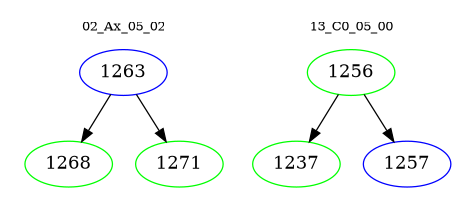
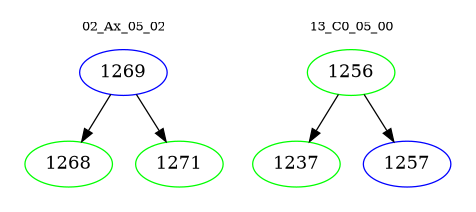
(123, 73) -> (123, 73)
